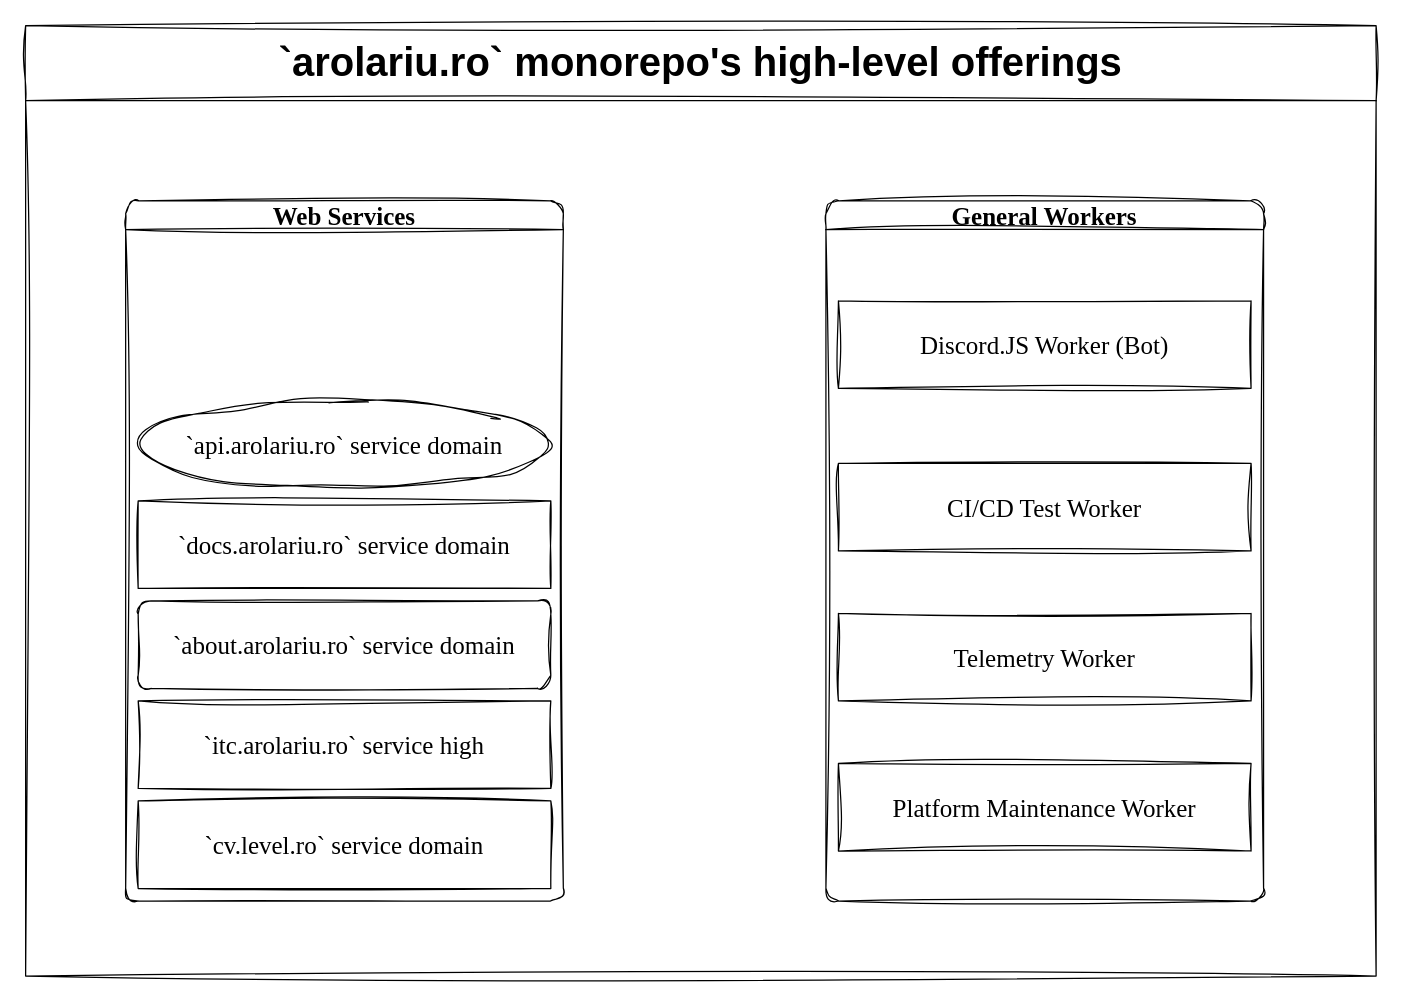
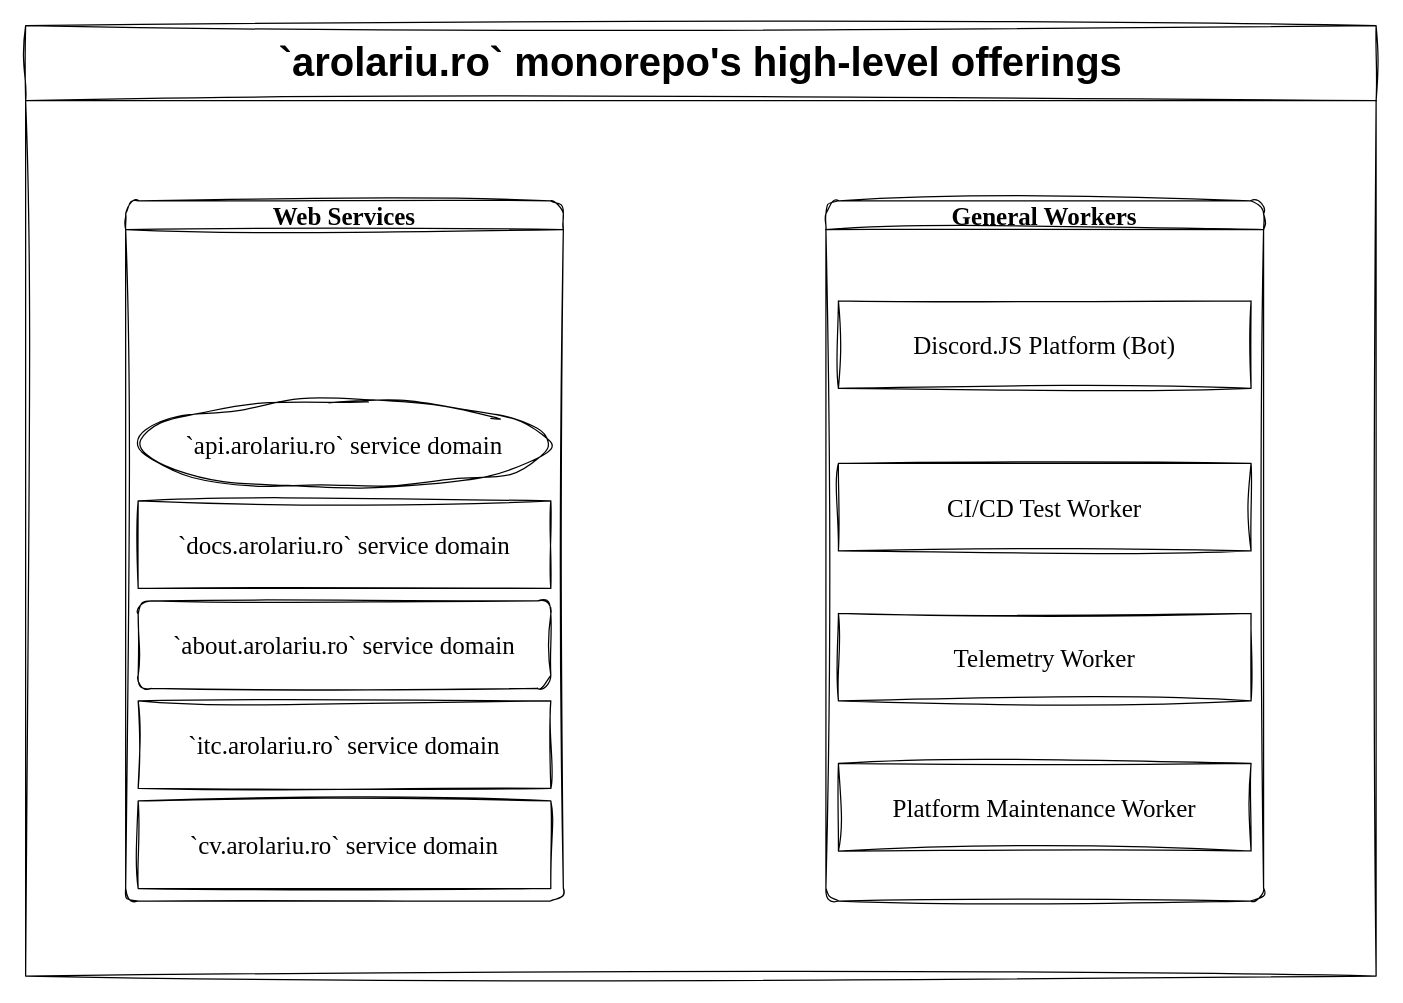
(1044, 344) -> (1044, 344)
(344, 744) -> (344, 744)
(344, 844) -> (344, 844)
